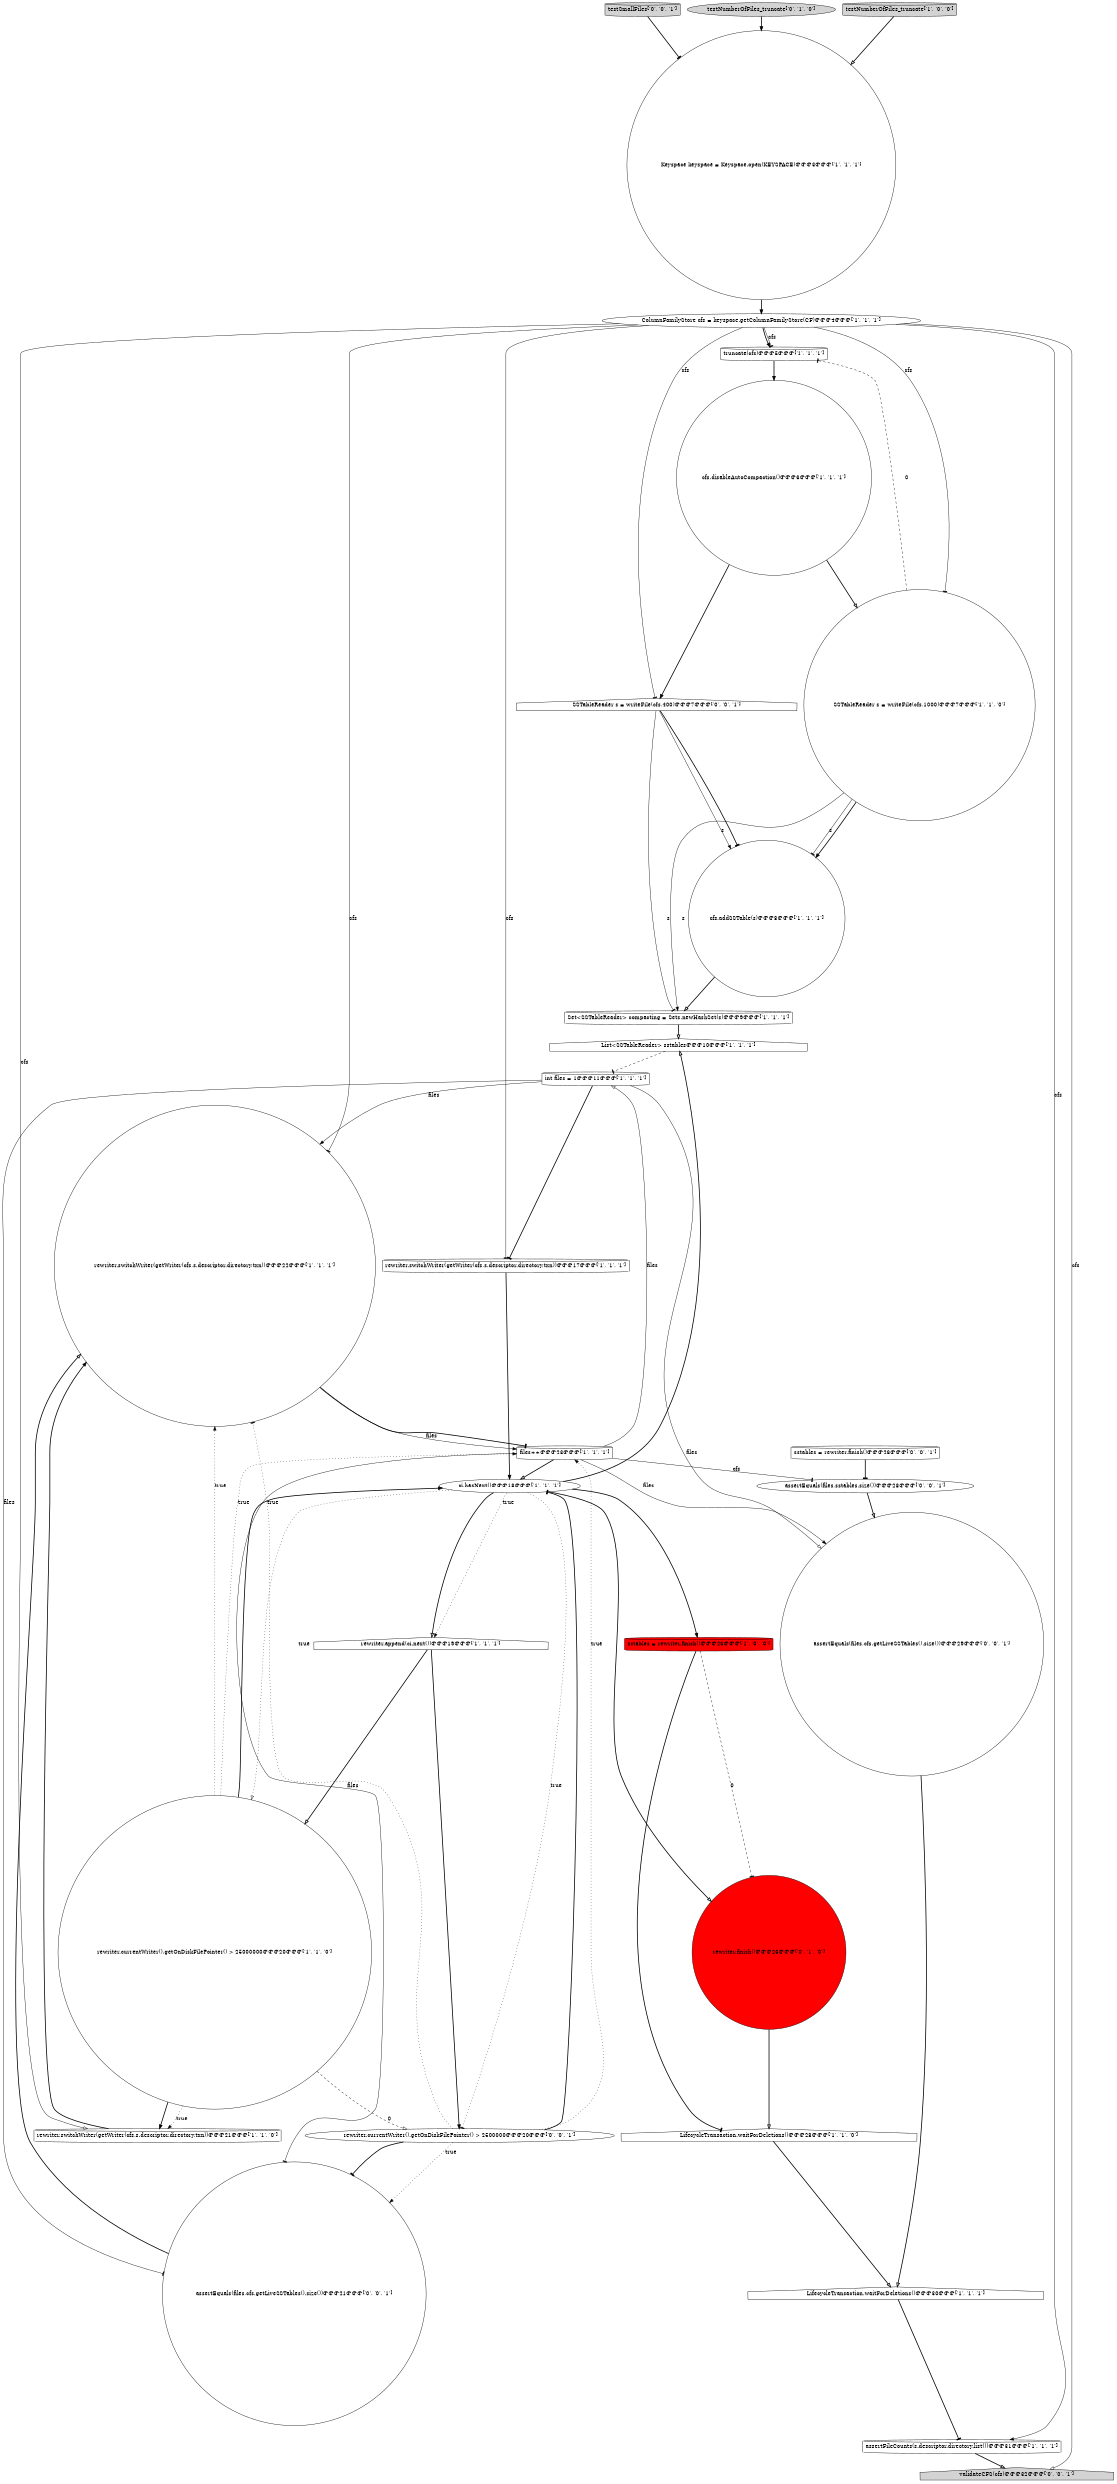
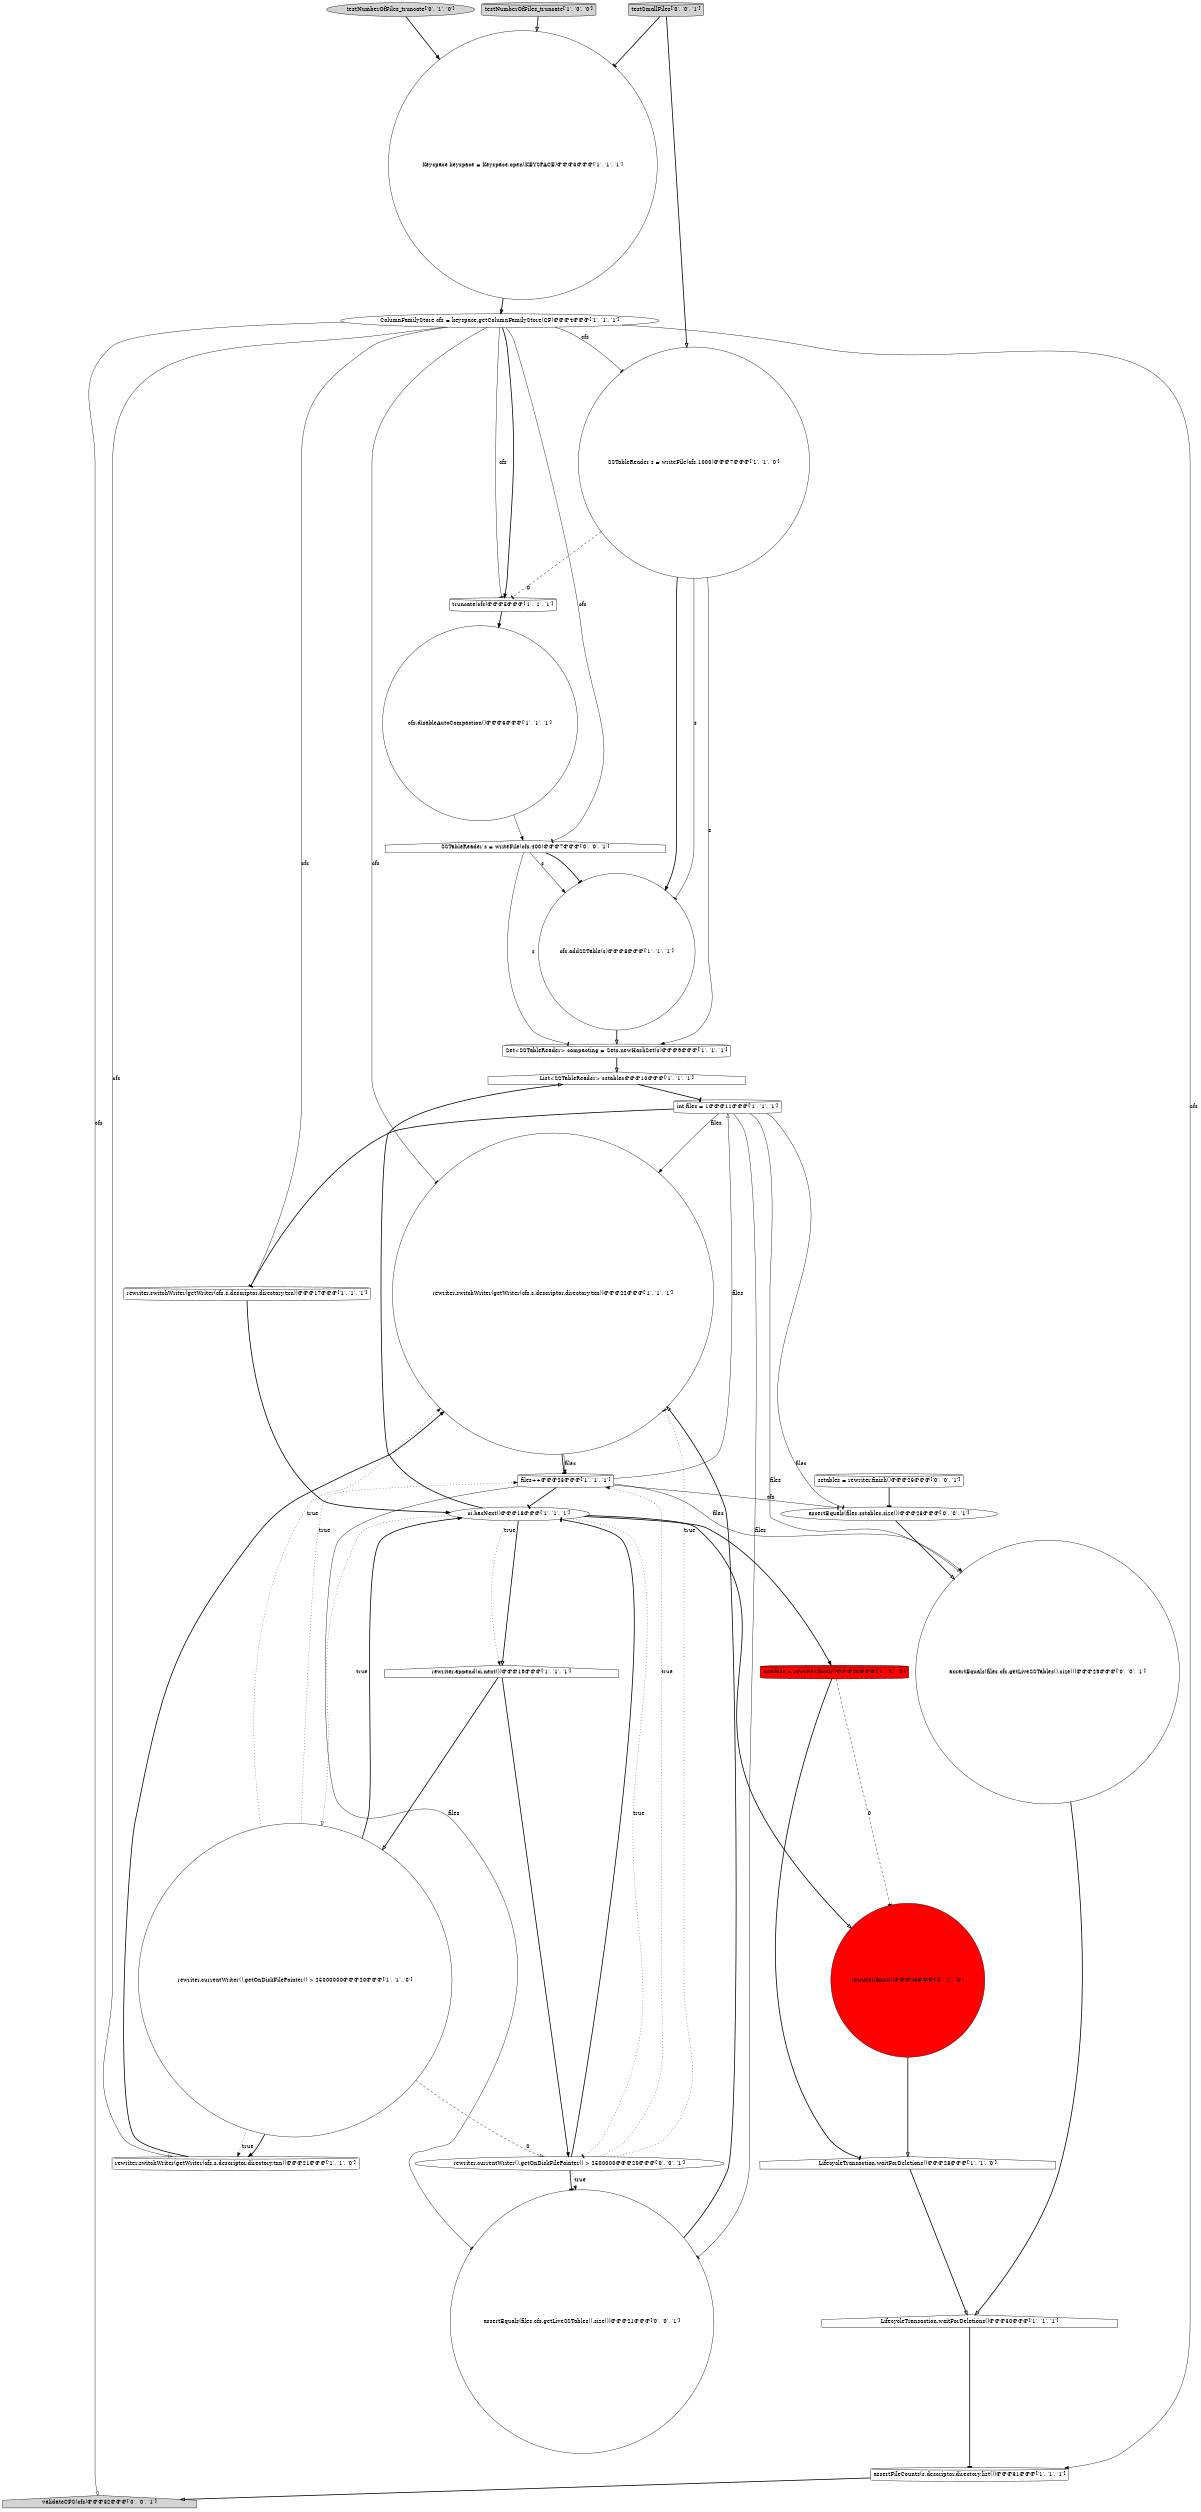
(841, 582) -> (677, 180)
(696, 630) -> (518, 826)
(640, 1061) -> (669, 1092)
none -> (791, 1316)
(539, 1468) -> (543, 1497)
